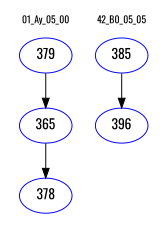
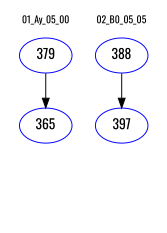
(122, 21) -> (122, 21)
(122, 55) -> (122, 55)
(122, 126) -> (122, 126)
(46, 196) -> none
